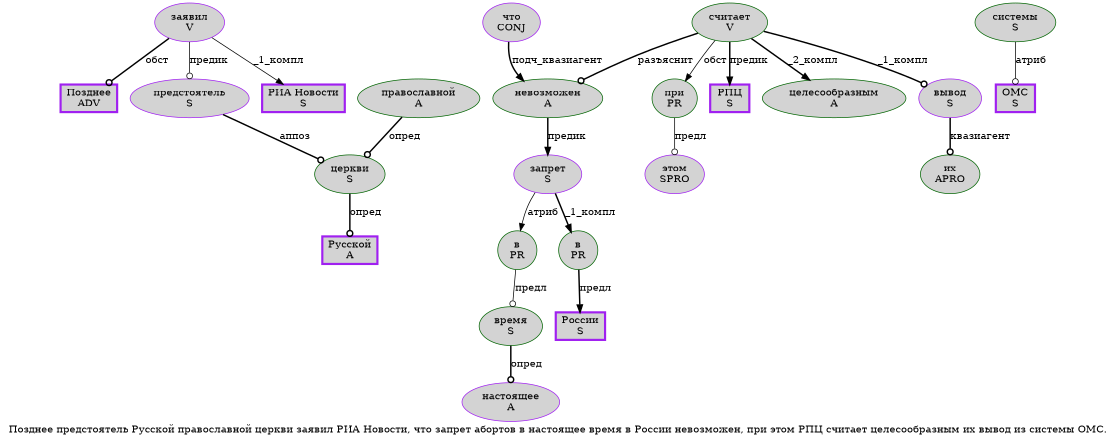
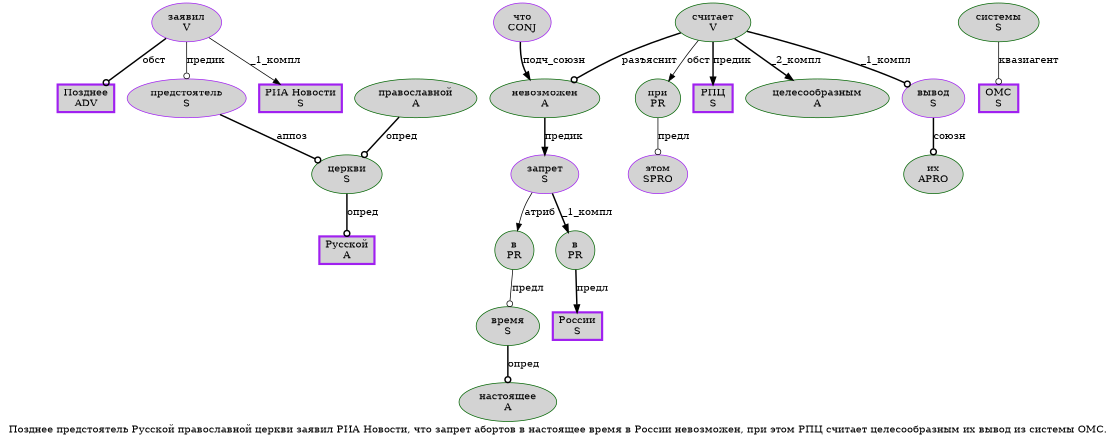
(557, 60) -> (554, 60)
(1031, 60) -> (1029, 60)
(980, 136) -> (950, 136)
(511, 402) -> (508, 402)
